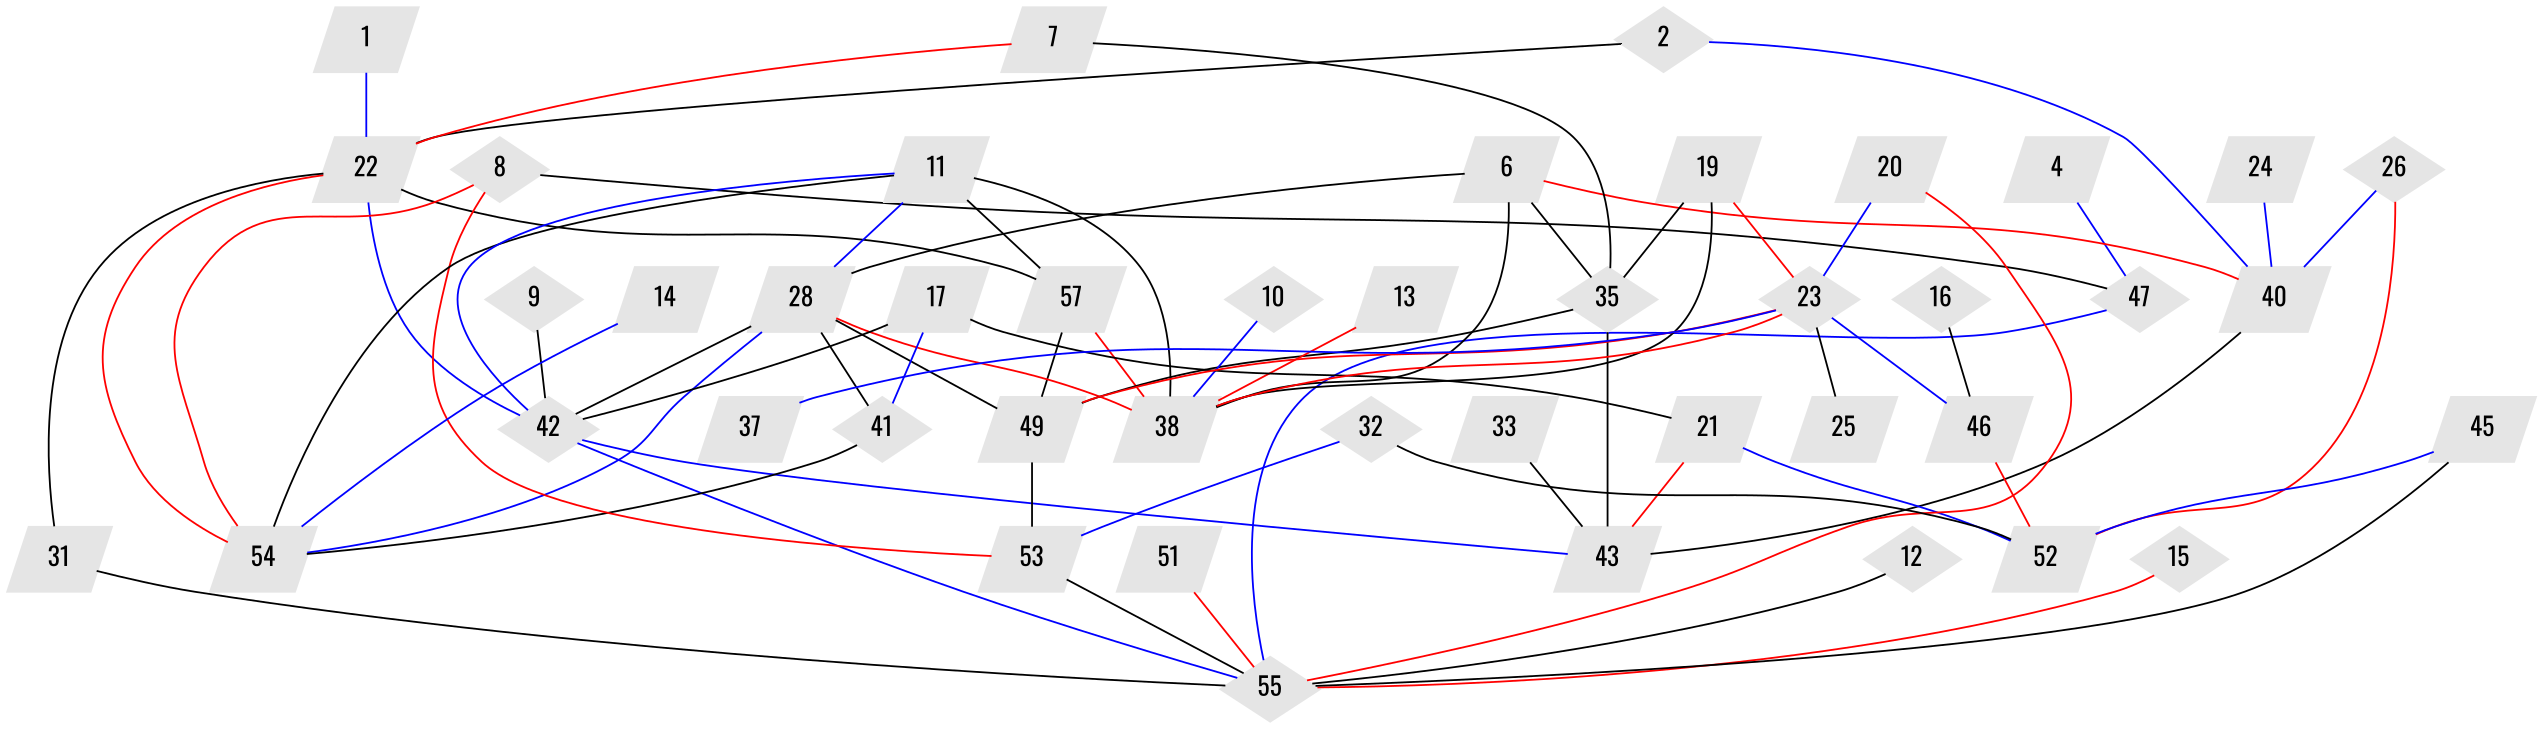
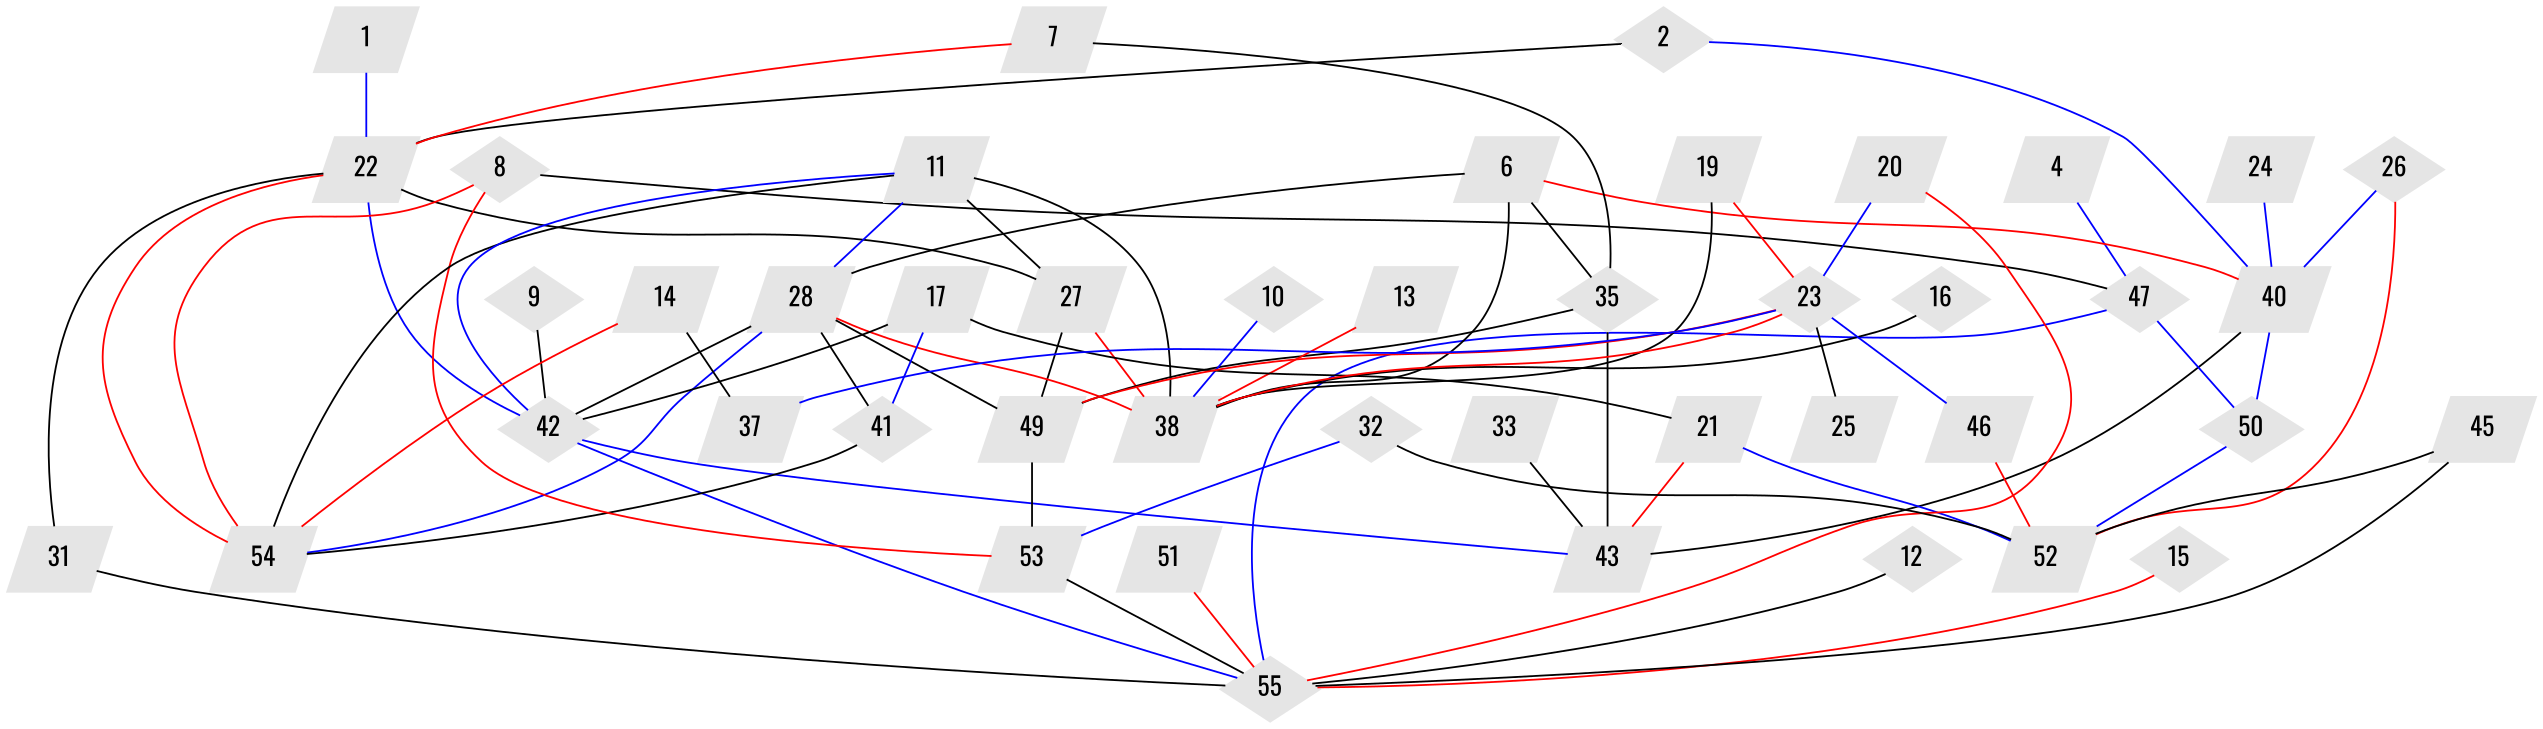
(1652, 242) -> none
(1072, 299) -> (1072, 299)
none -> (706, 361)
(1959, 362) -> (1639, 368)
(461, 410) -> (461, 410)
none -> (2252, 429)
(2316, 484) -> (2316, 484)
